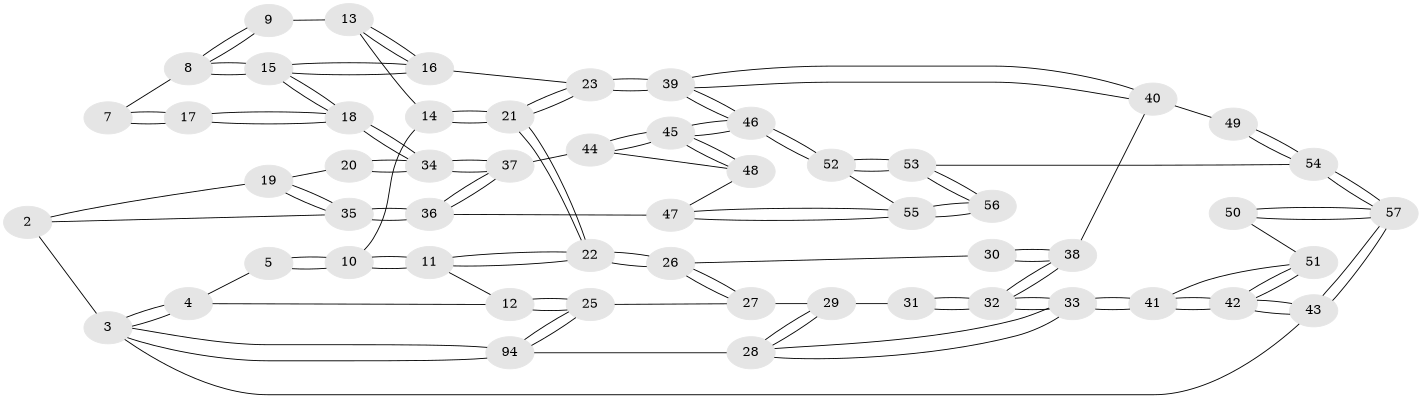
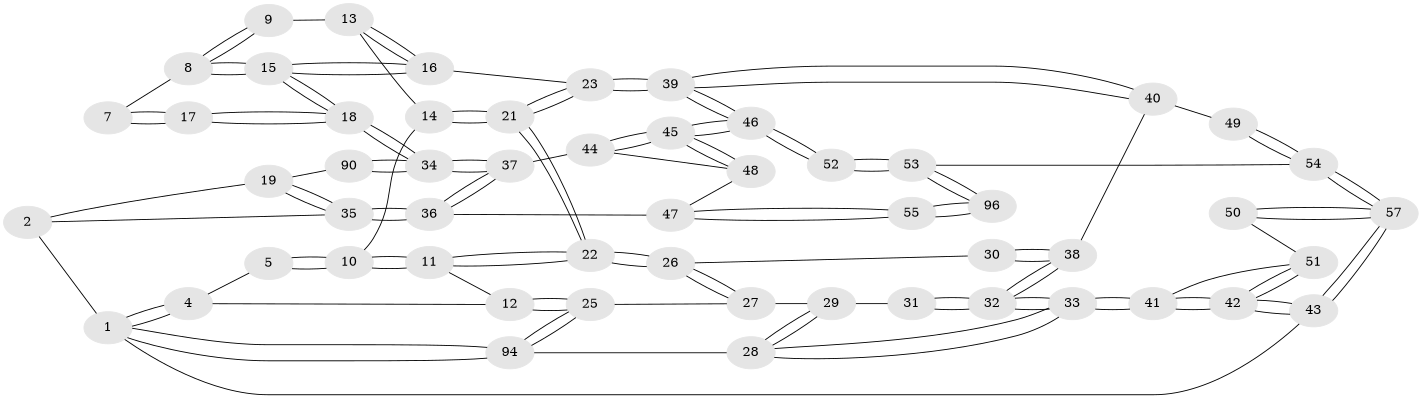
(349, 166) -> (349, 166)
(872, 189) -> none
(992, 206) -> (992, 206)
(108, 328) -> (108, 328)
